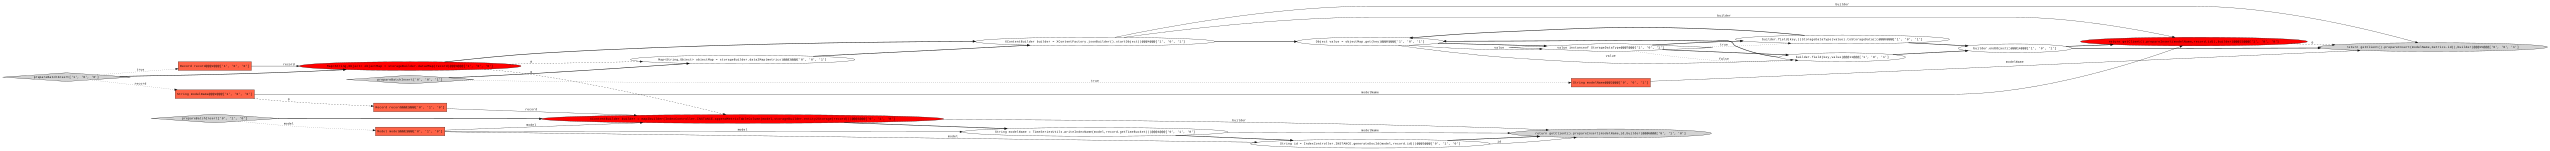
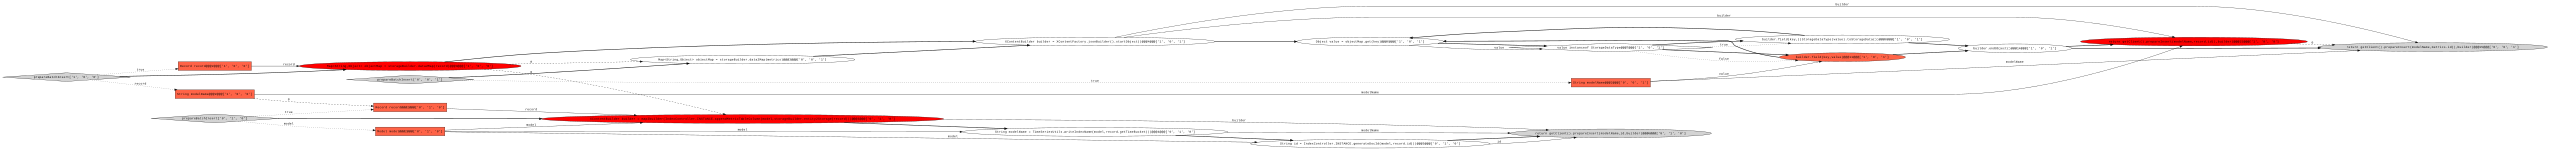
(1842, 57) -> (1842, 57)
(1594, 63) -> (1735, 75)
none -> (310, 113)
